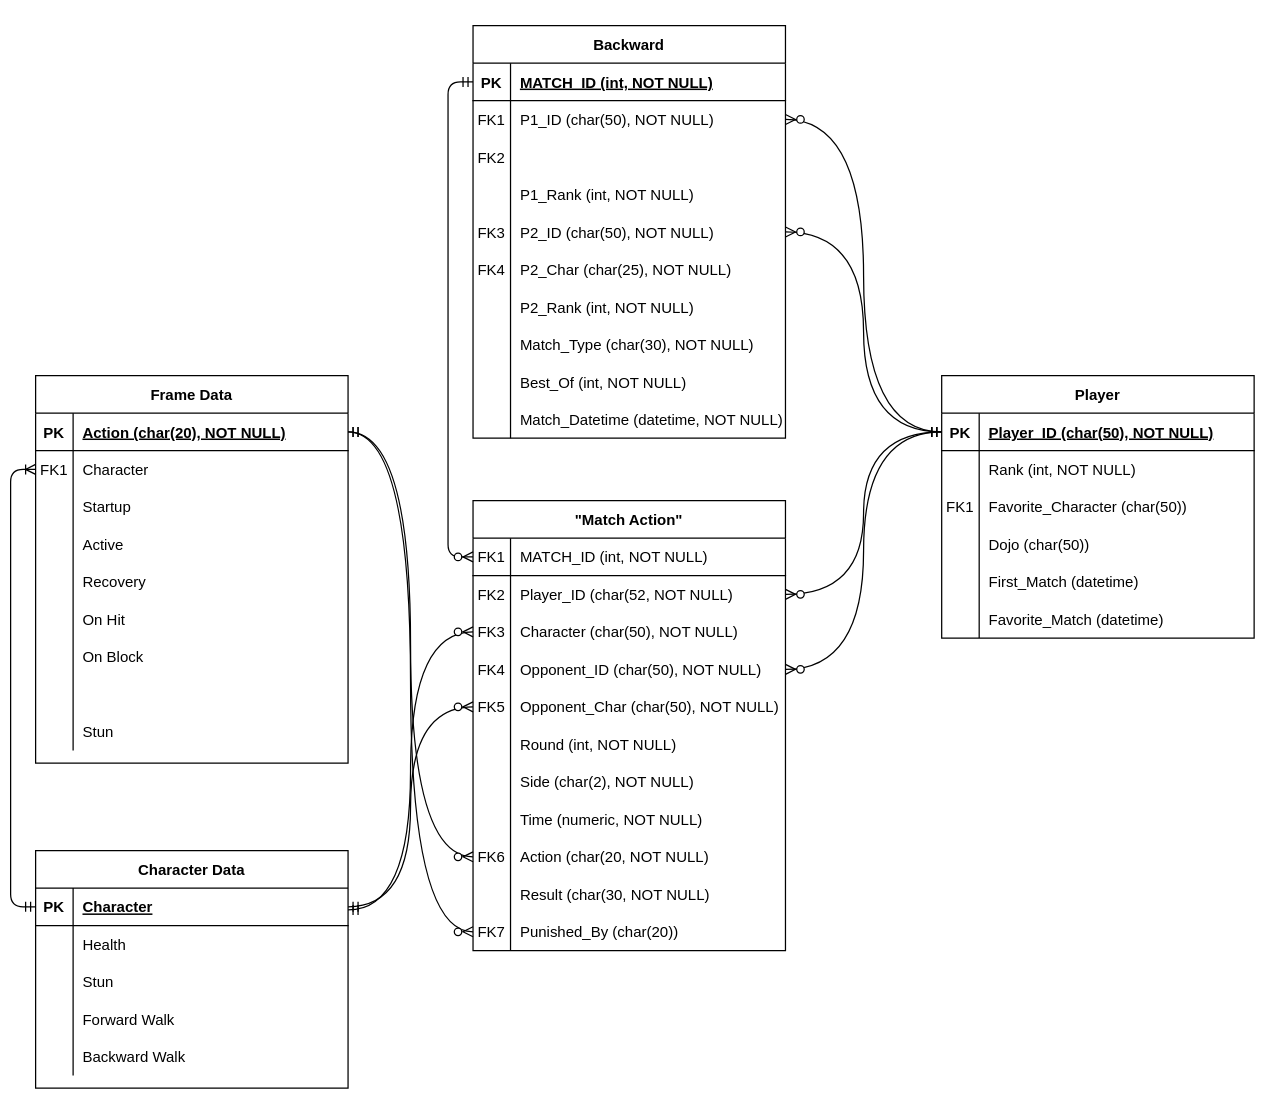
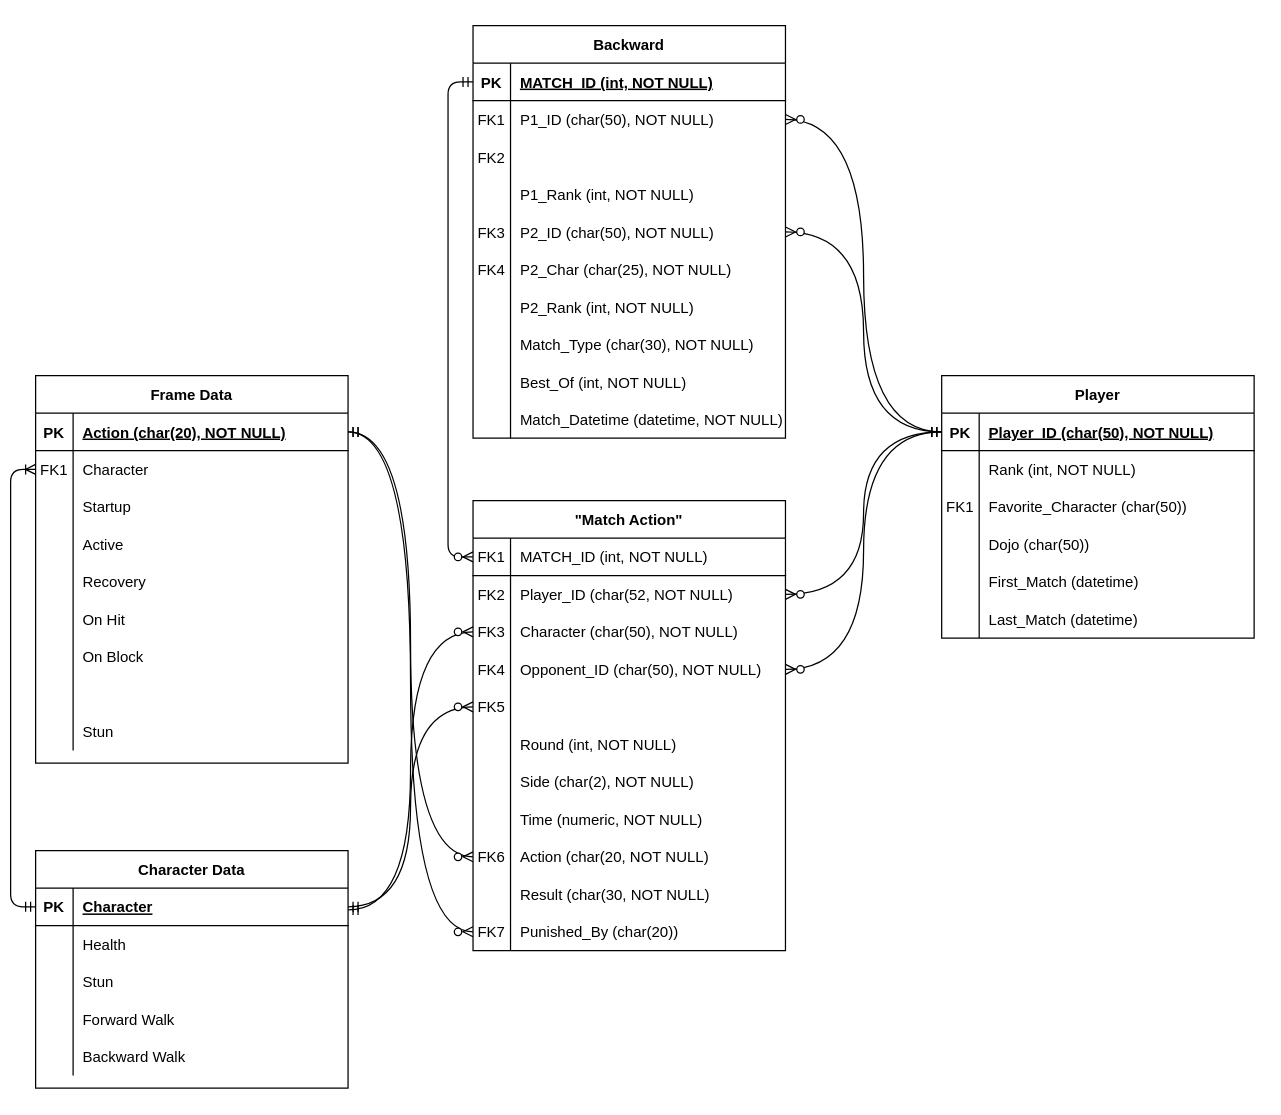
(1088, 620) -> (1073, 620)
(648, 707) -> none
